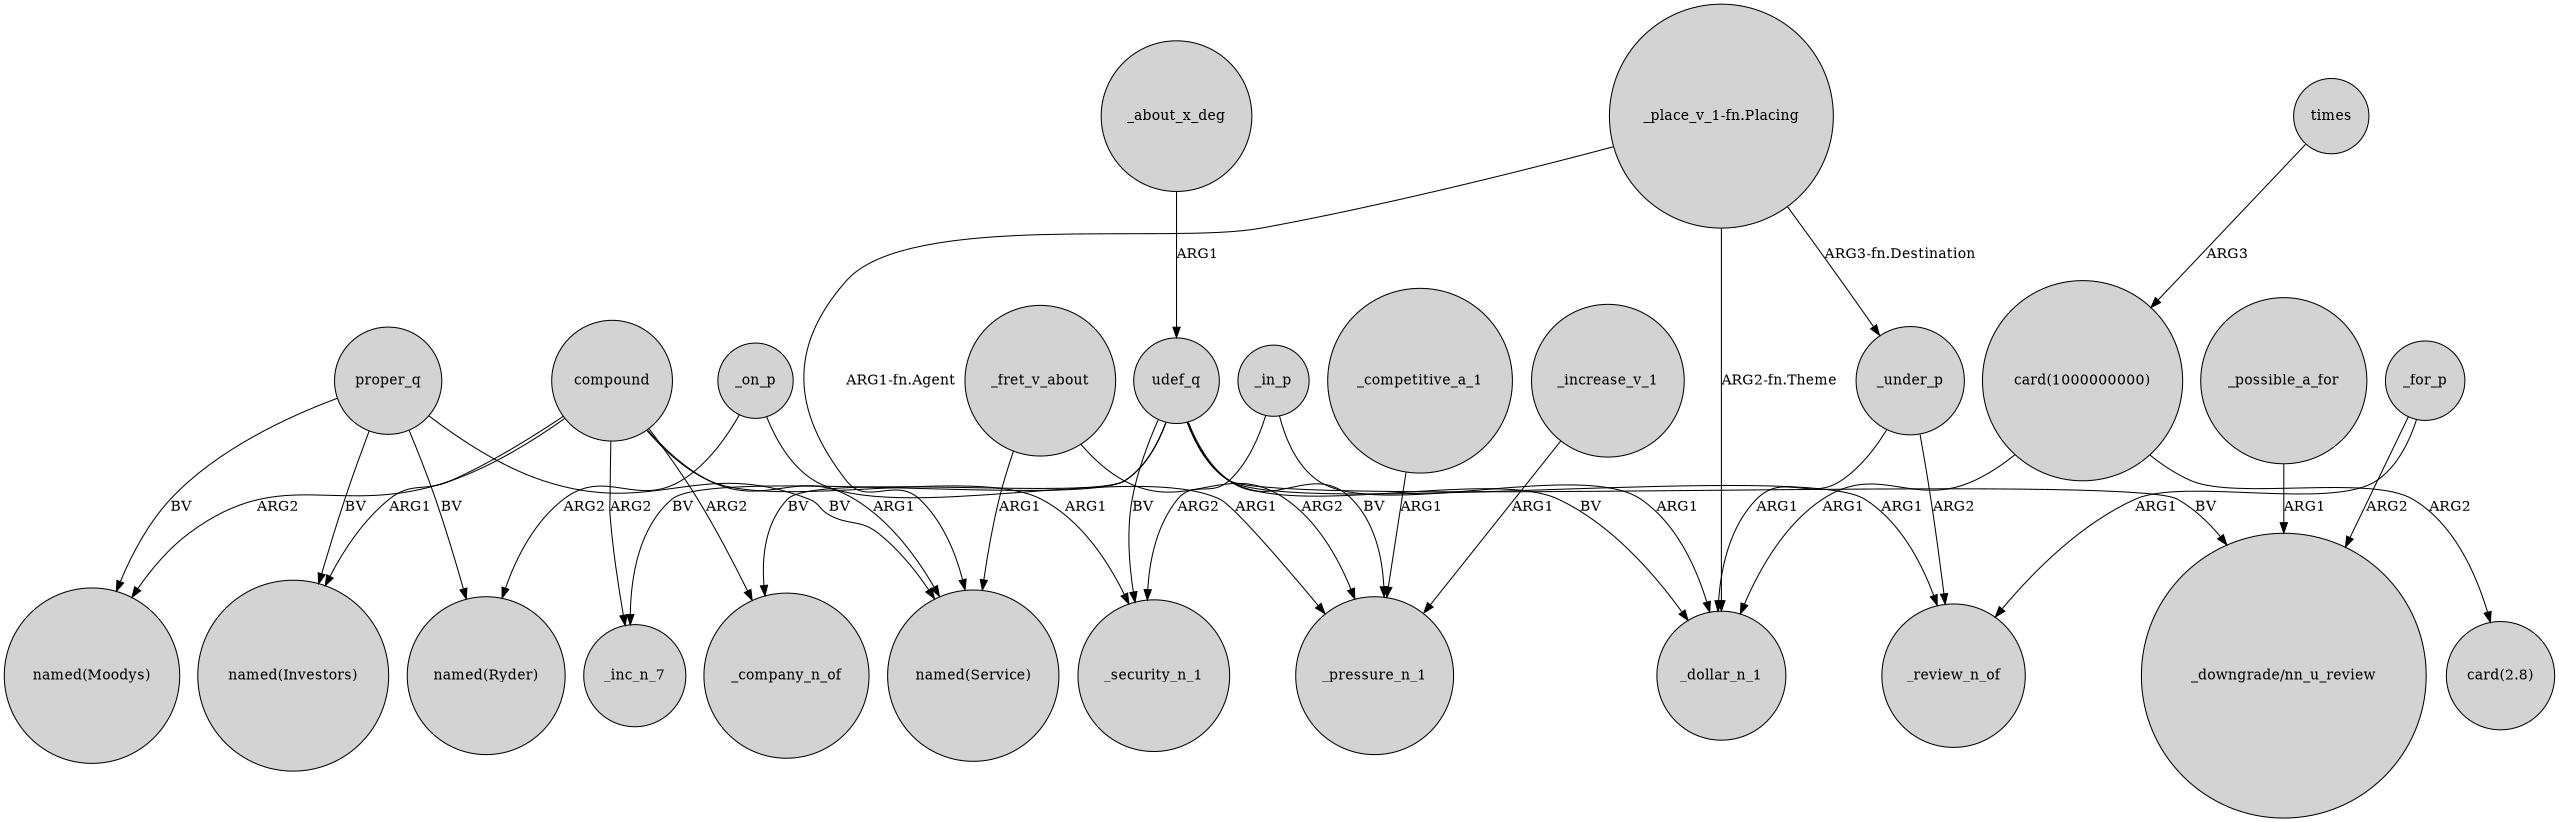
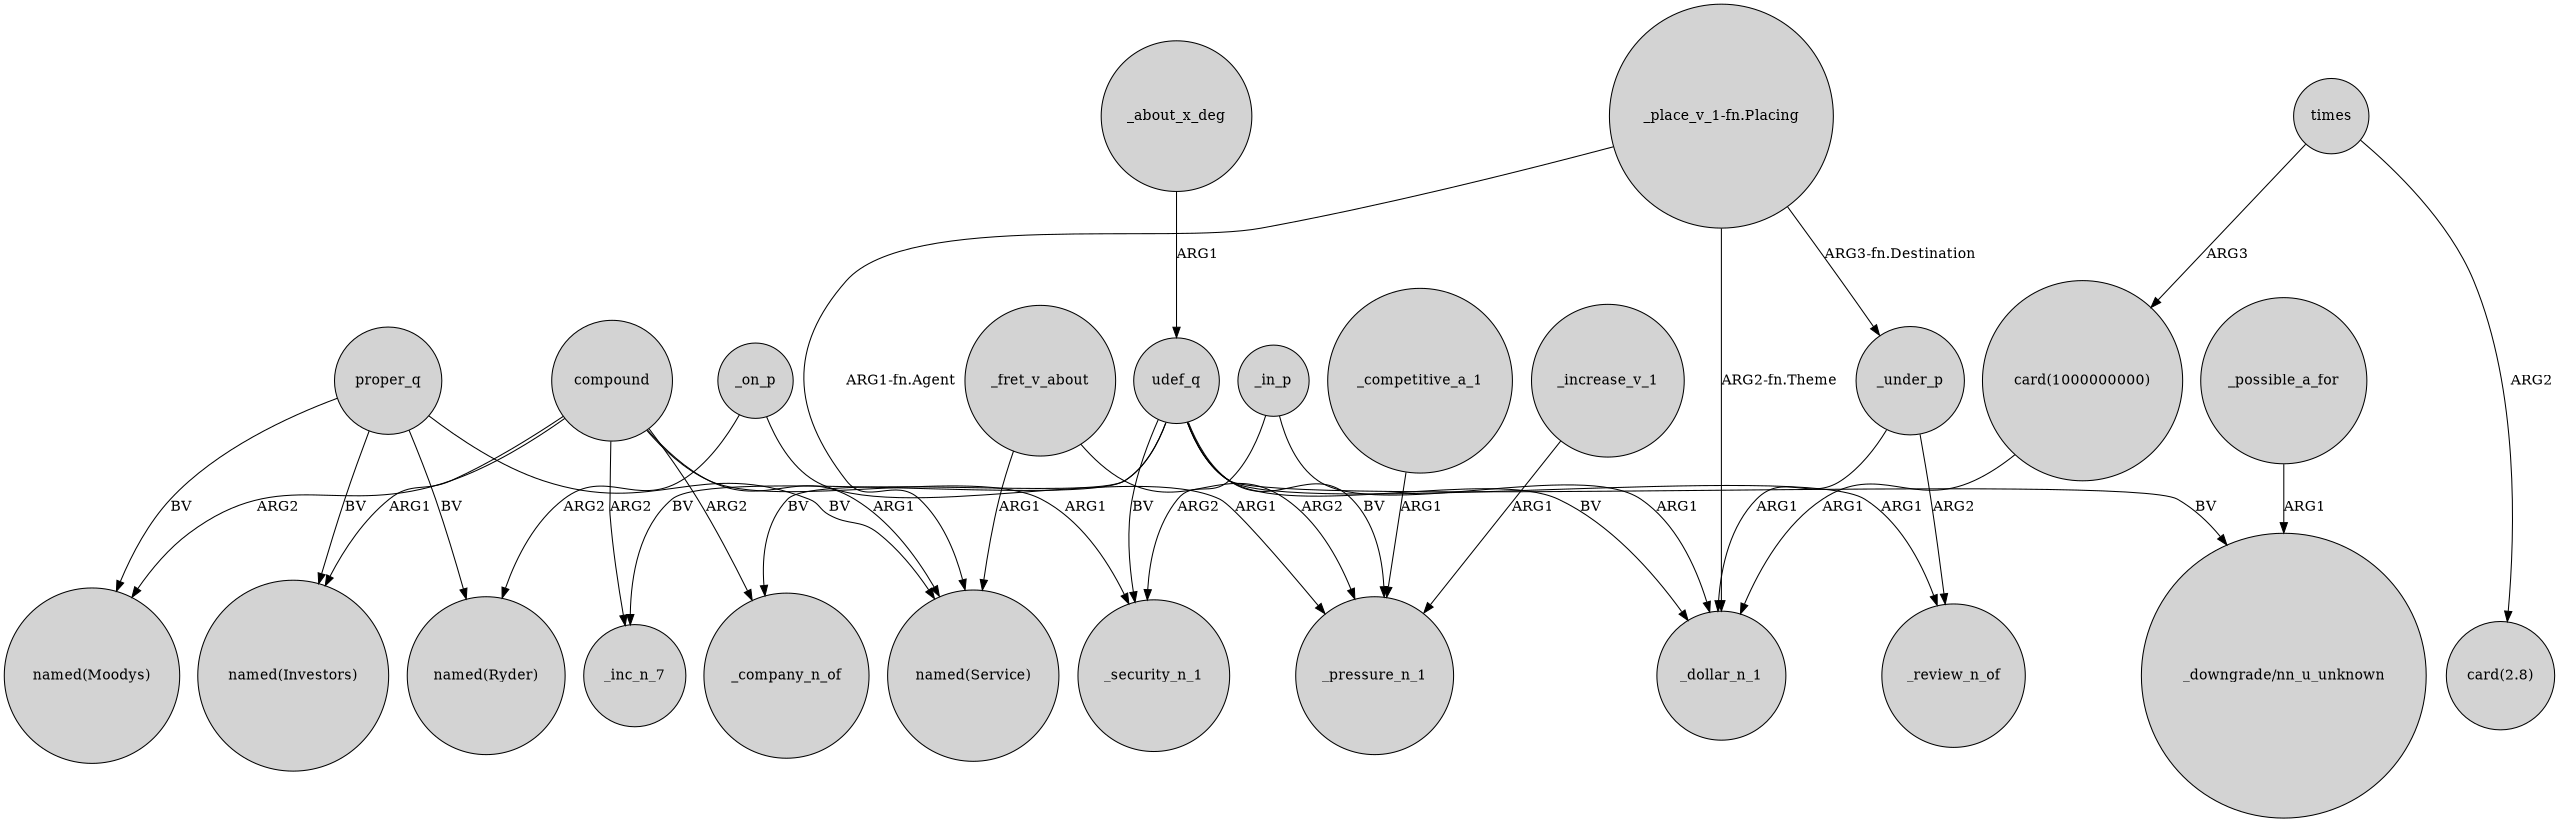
(2425, 381) -> none
(2388, 491) -> (2496, 354)
(2284, 676) -> (2284, 676)
